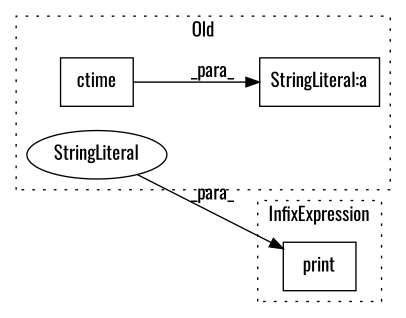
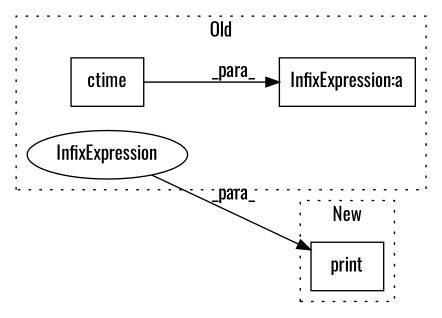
(320, 82) -> (347, 82)
(97, 155) -> (107, 155)
(320, 216) -> (347, 216)
